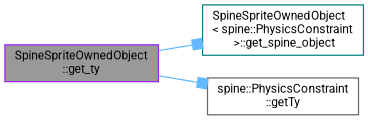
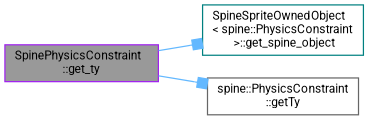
(82, 63) -> (82, 63)
